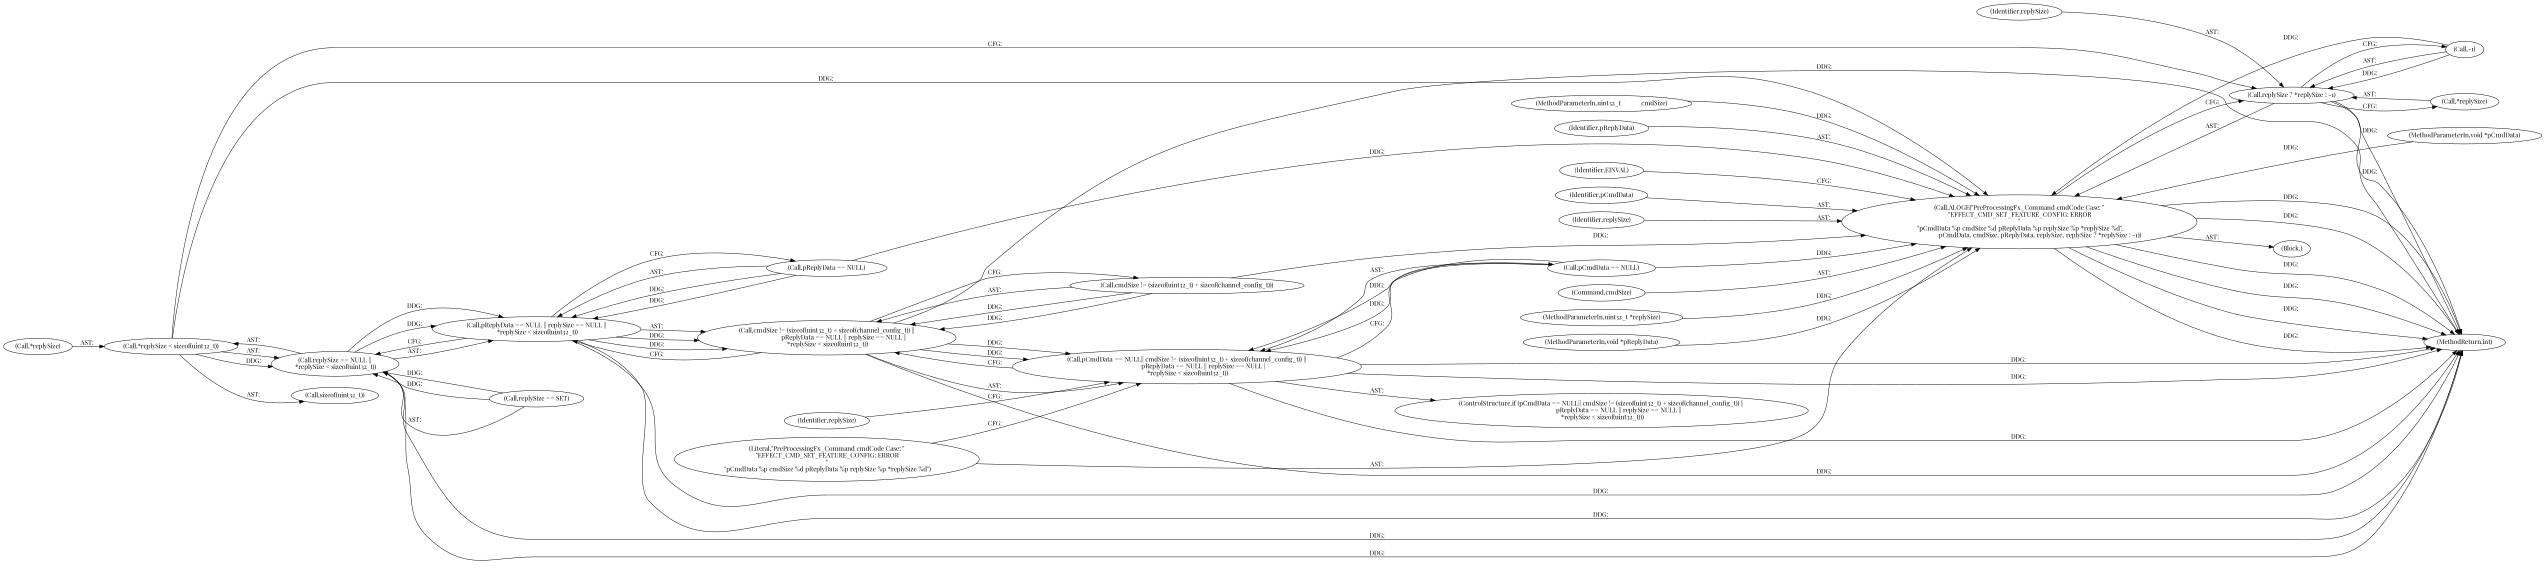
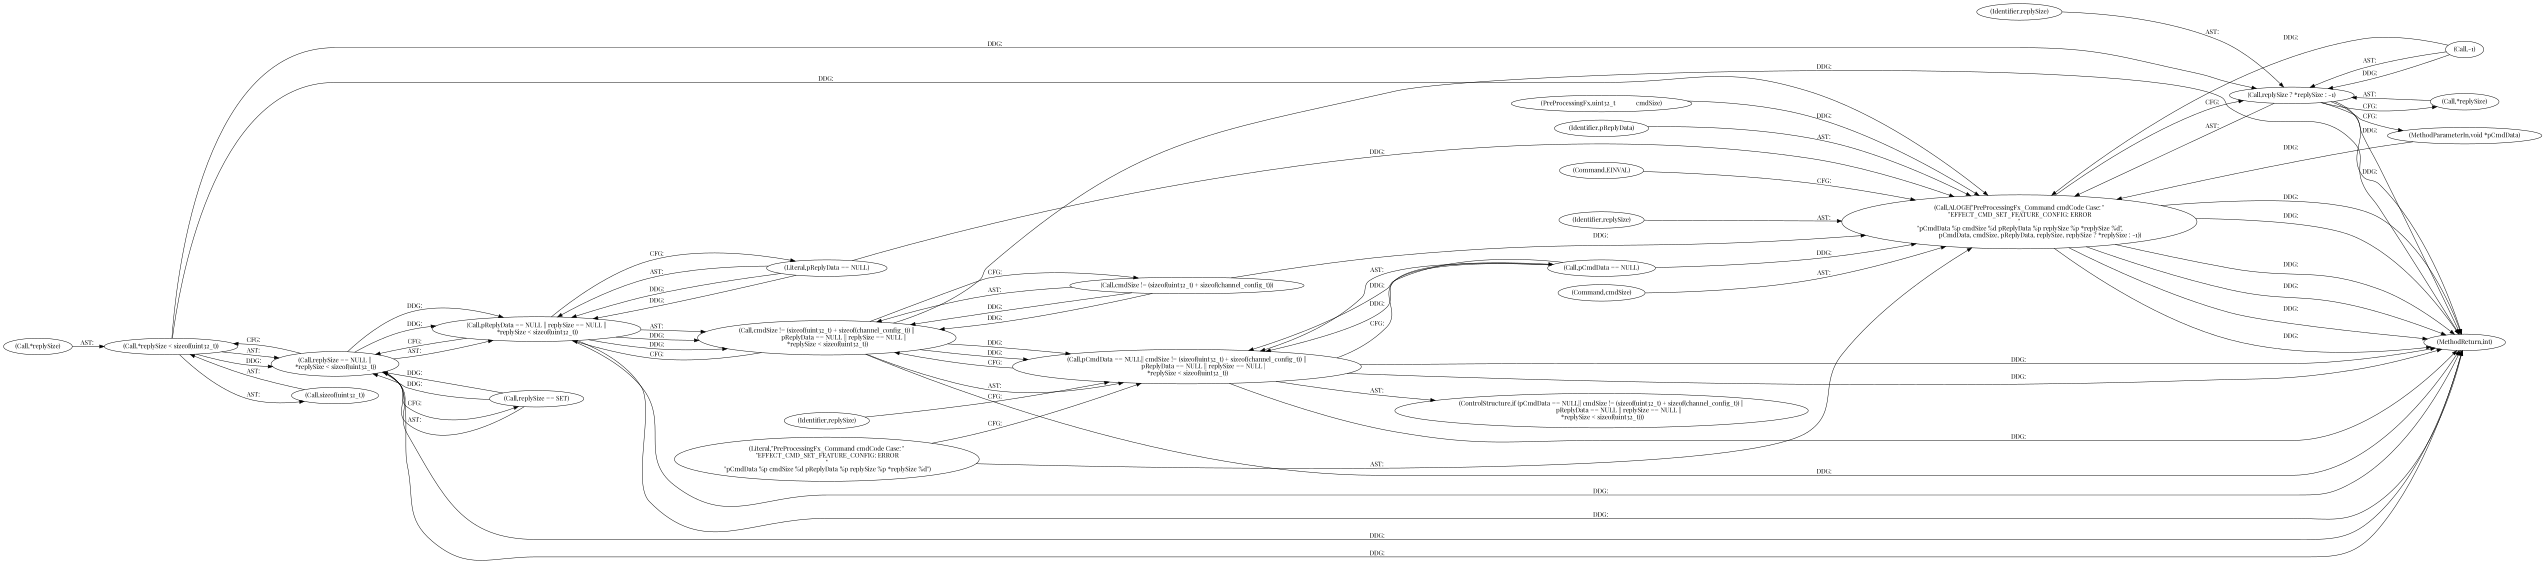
(996, 44) -> (996, 44)
(2367, 50) -> (2363, 120)
(1602, 104) -> (1602, 104)
(1602, 171) -> (1602, 171)
(1602, 195) -> none
(2292, 249) -> none
(827, 268) -> (827, 268)
(1602, 318) -> none
(254, 340) -> (254, 340)
(1602, 342) -> none
none -> (249, 376)
none -> (437, 419)
